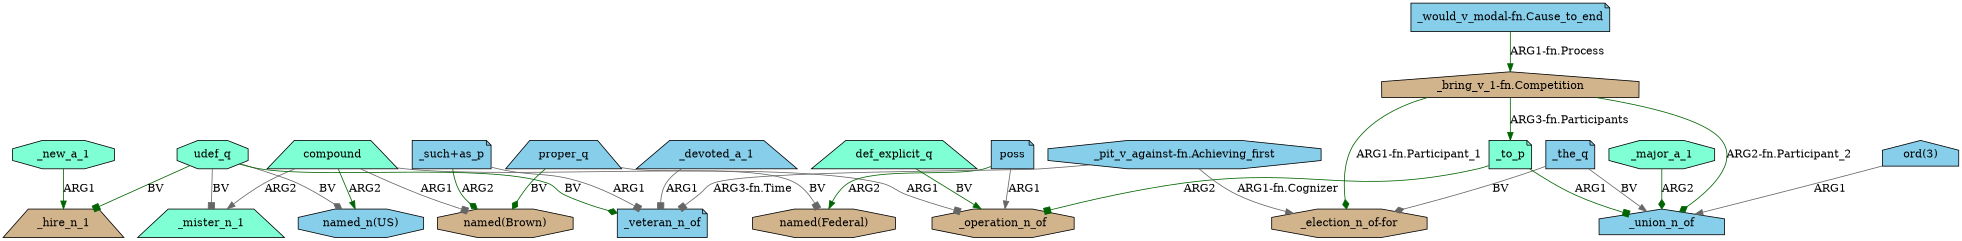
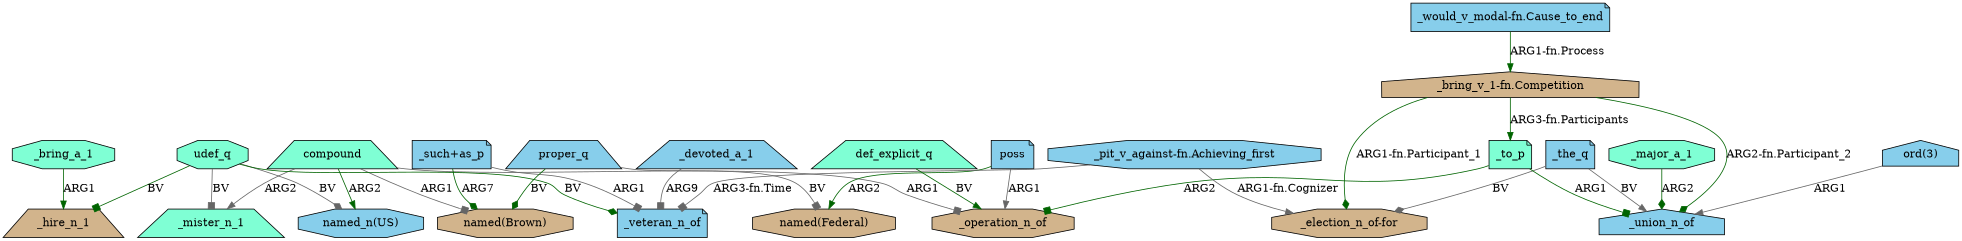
(64, 155) -> (64, 155)
(478, 189) -> (478, 189)
(682, 189) -> (682, 189)
